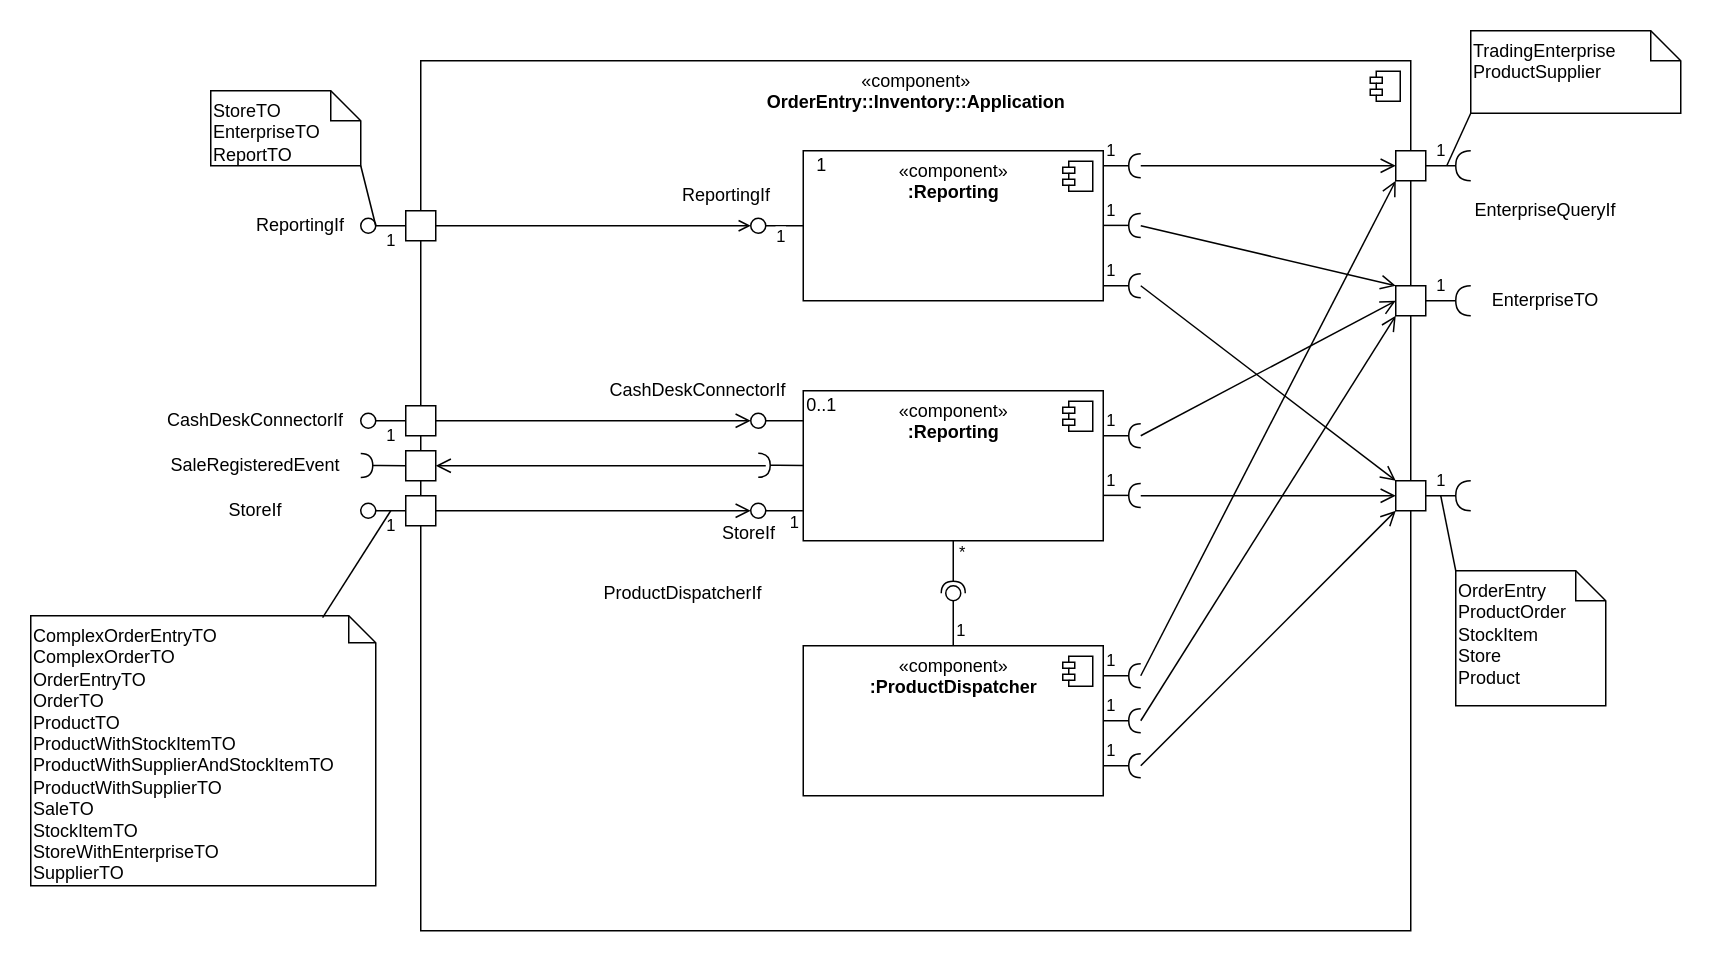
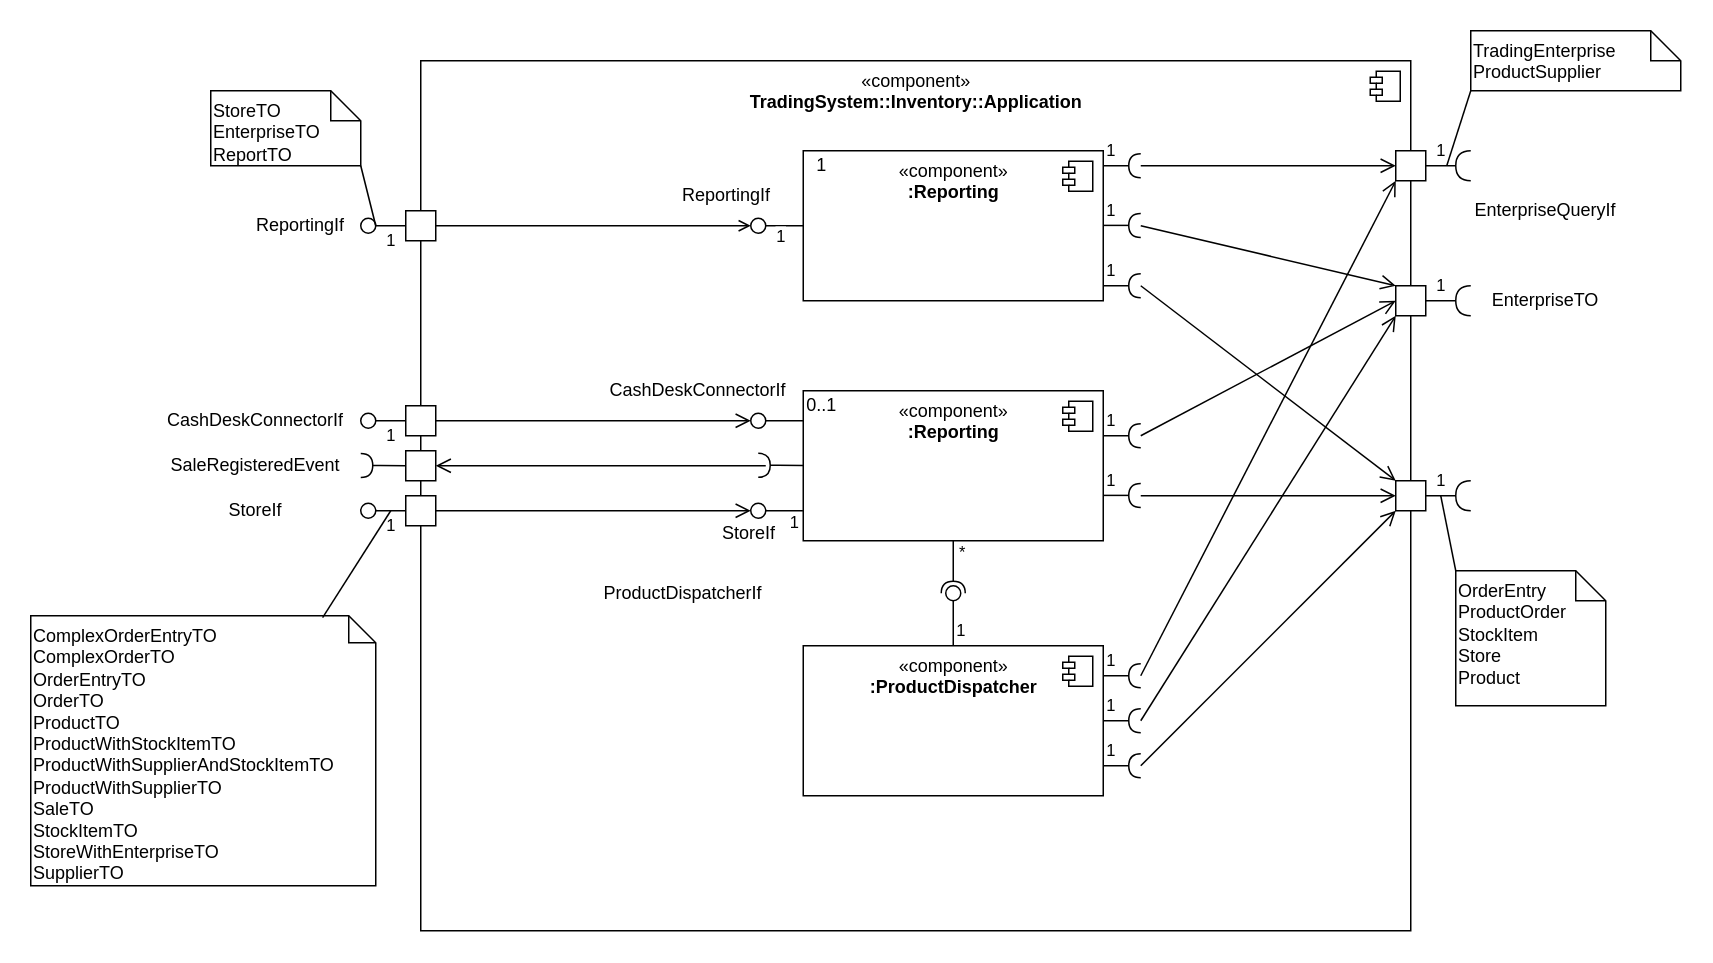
(1576, 72) -> (1576, 61)
(917, 93) -> (917, 93)
